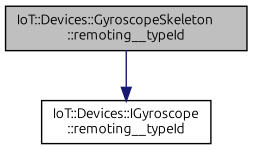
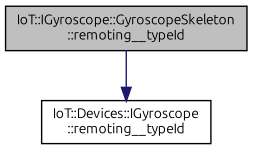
(126, 28) -> (126, 28)
